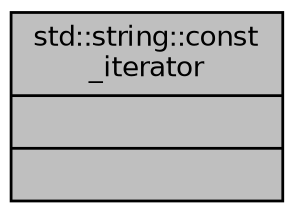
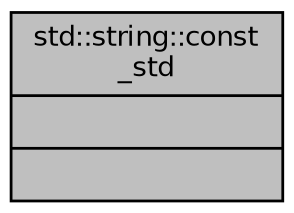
(147, 68) -> (147, 68)
